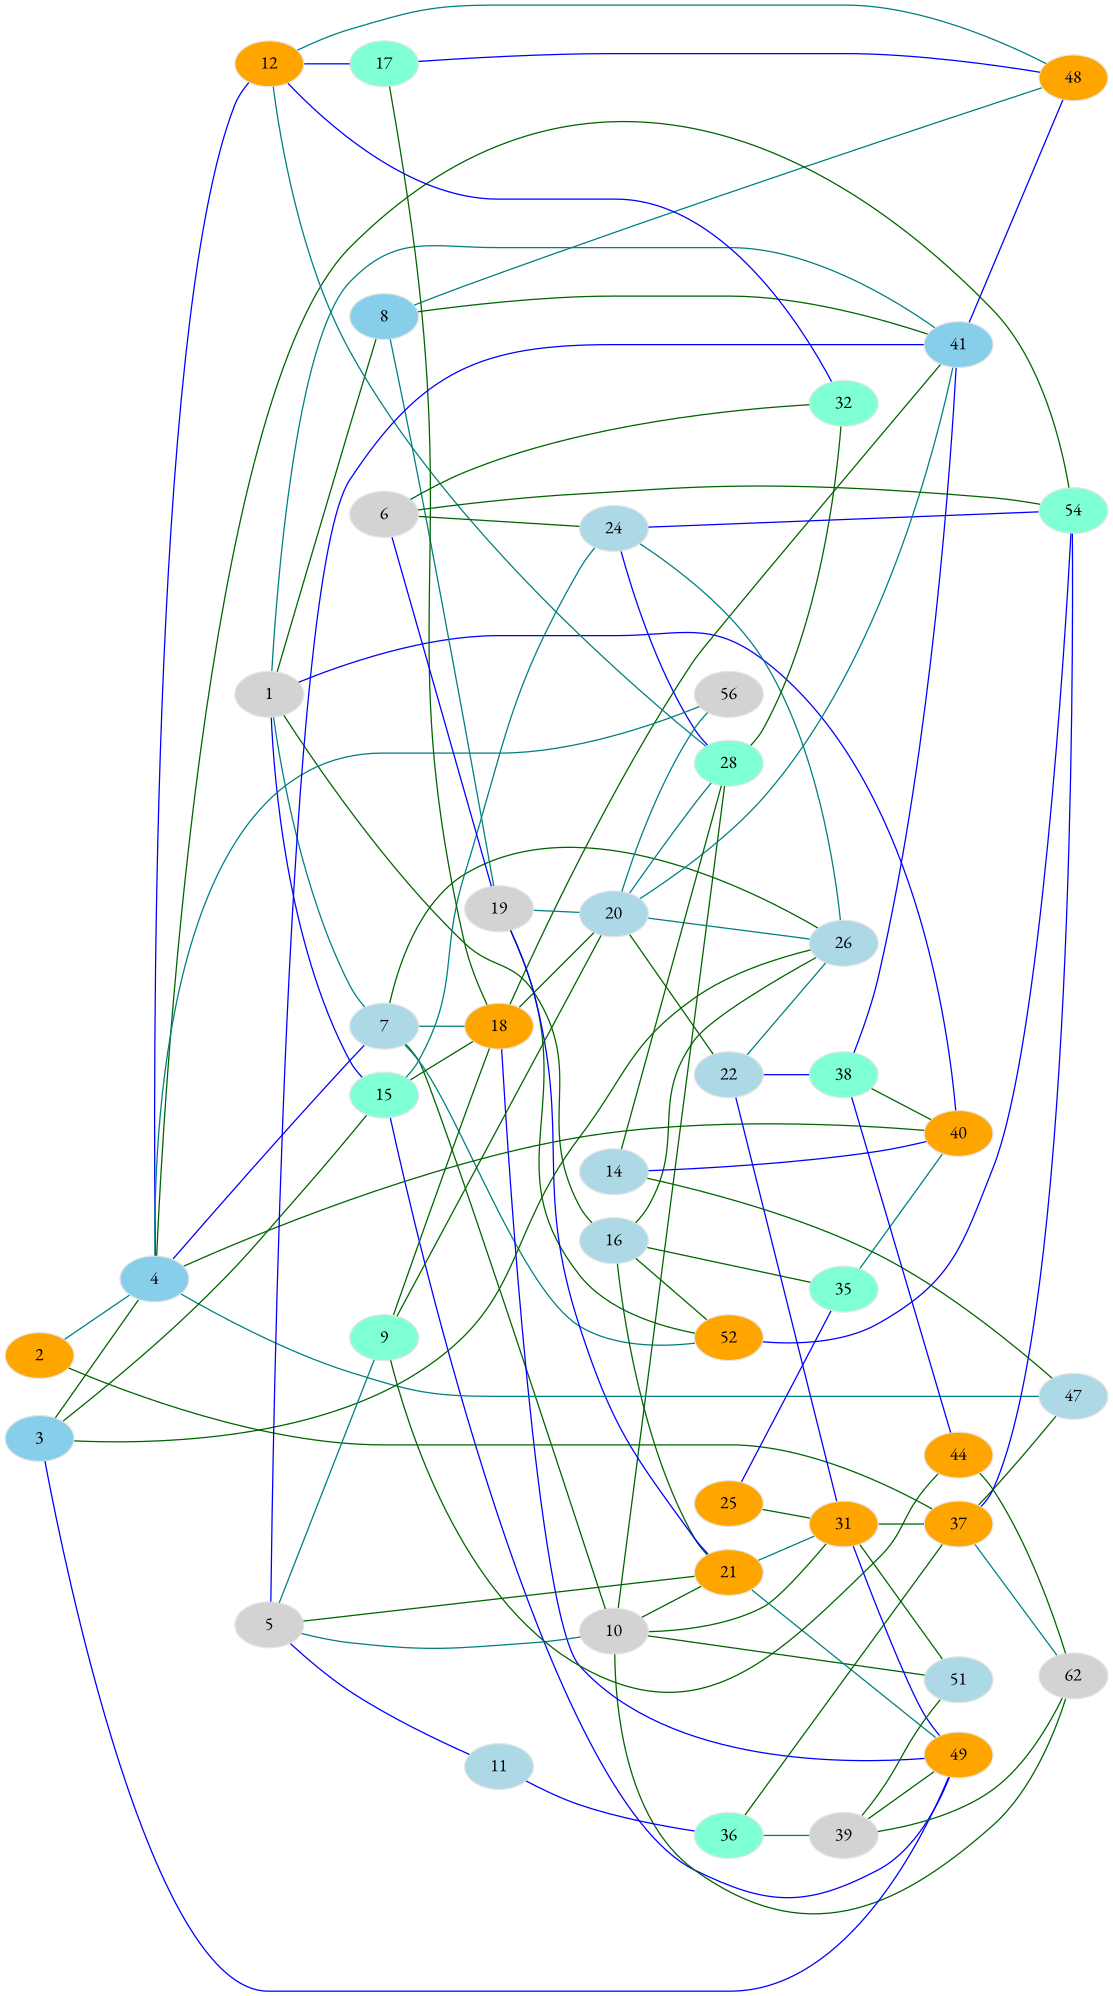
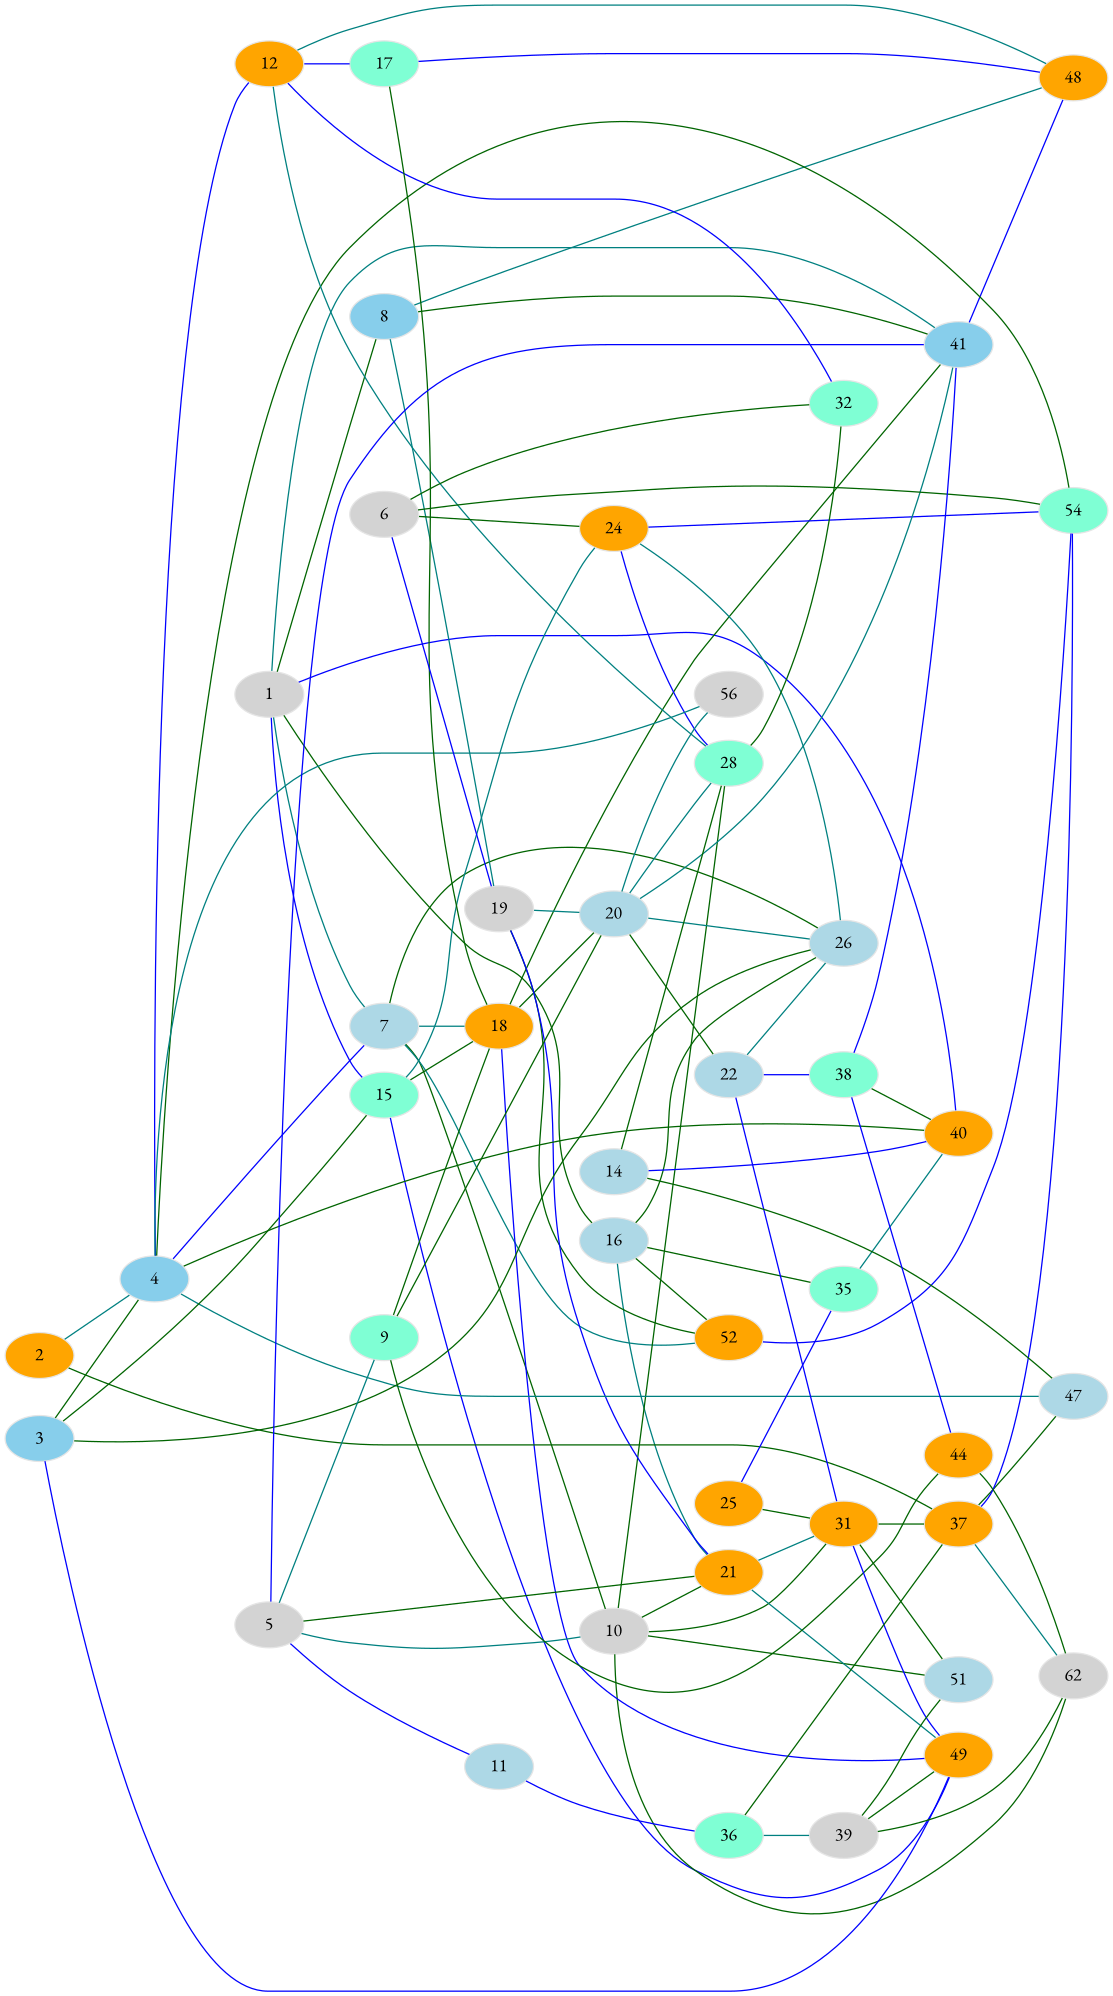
(614, 528) -> (614, 528)
(650, 1429) -> (650, 1429)
